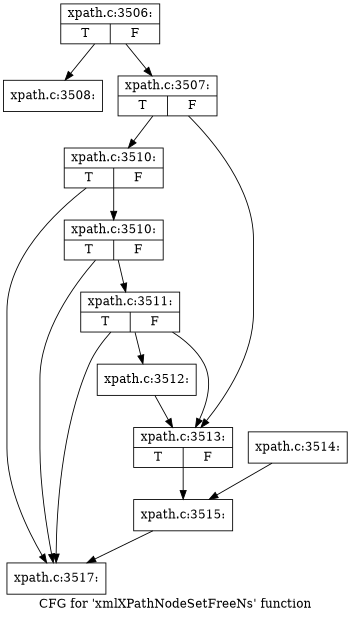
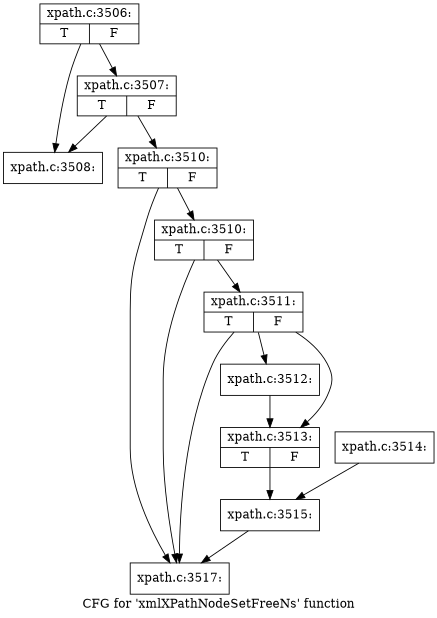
(253, 265) -> (91, 131)
